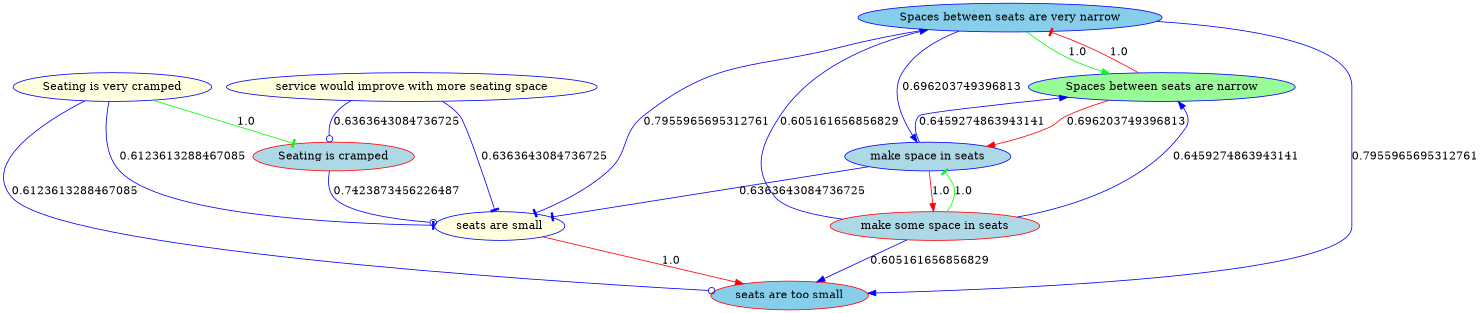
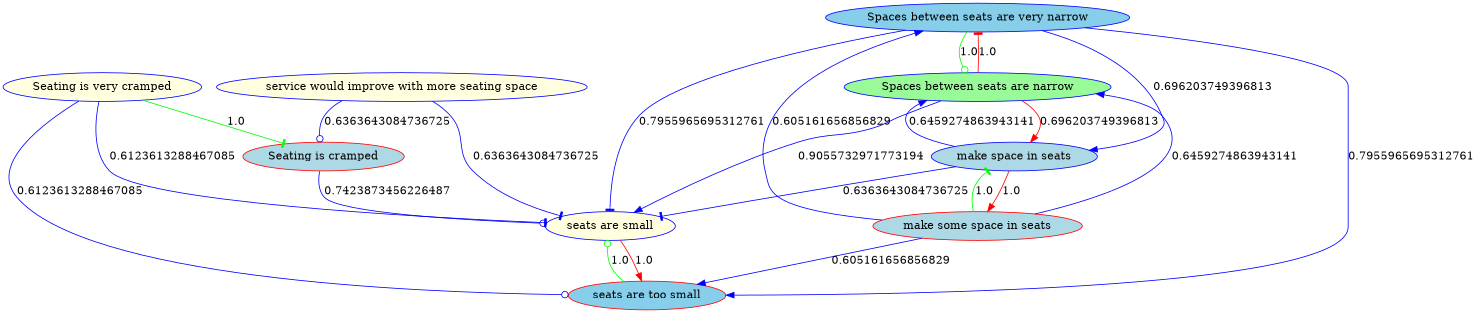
(1062, 55) -> (959, 49)
none -> (788, 145)
none -> (611, 266)
